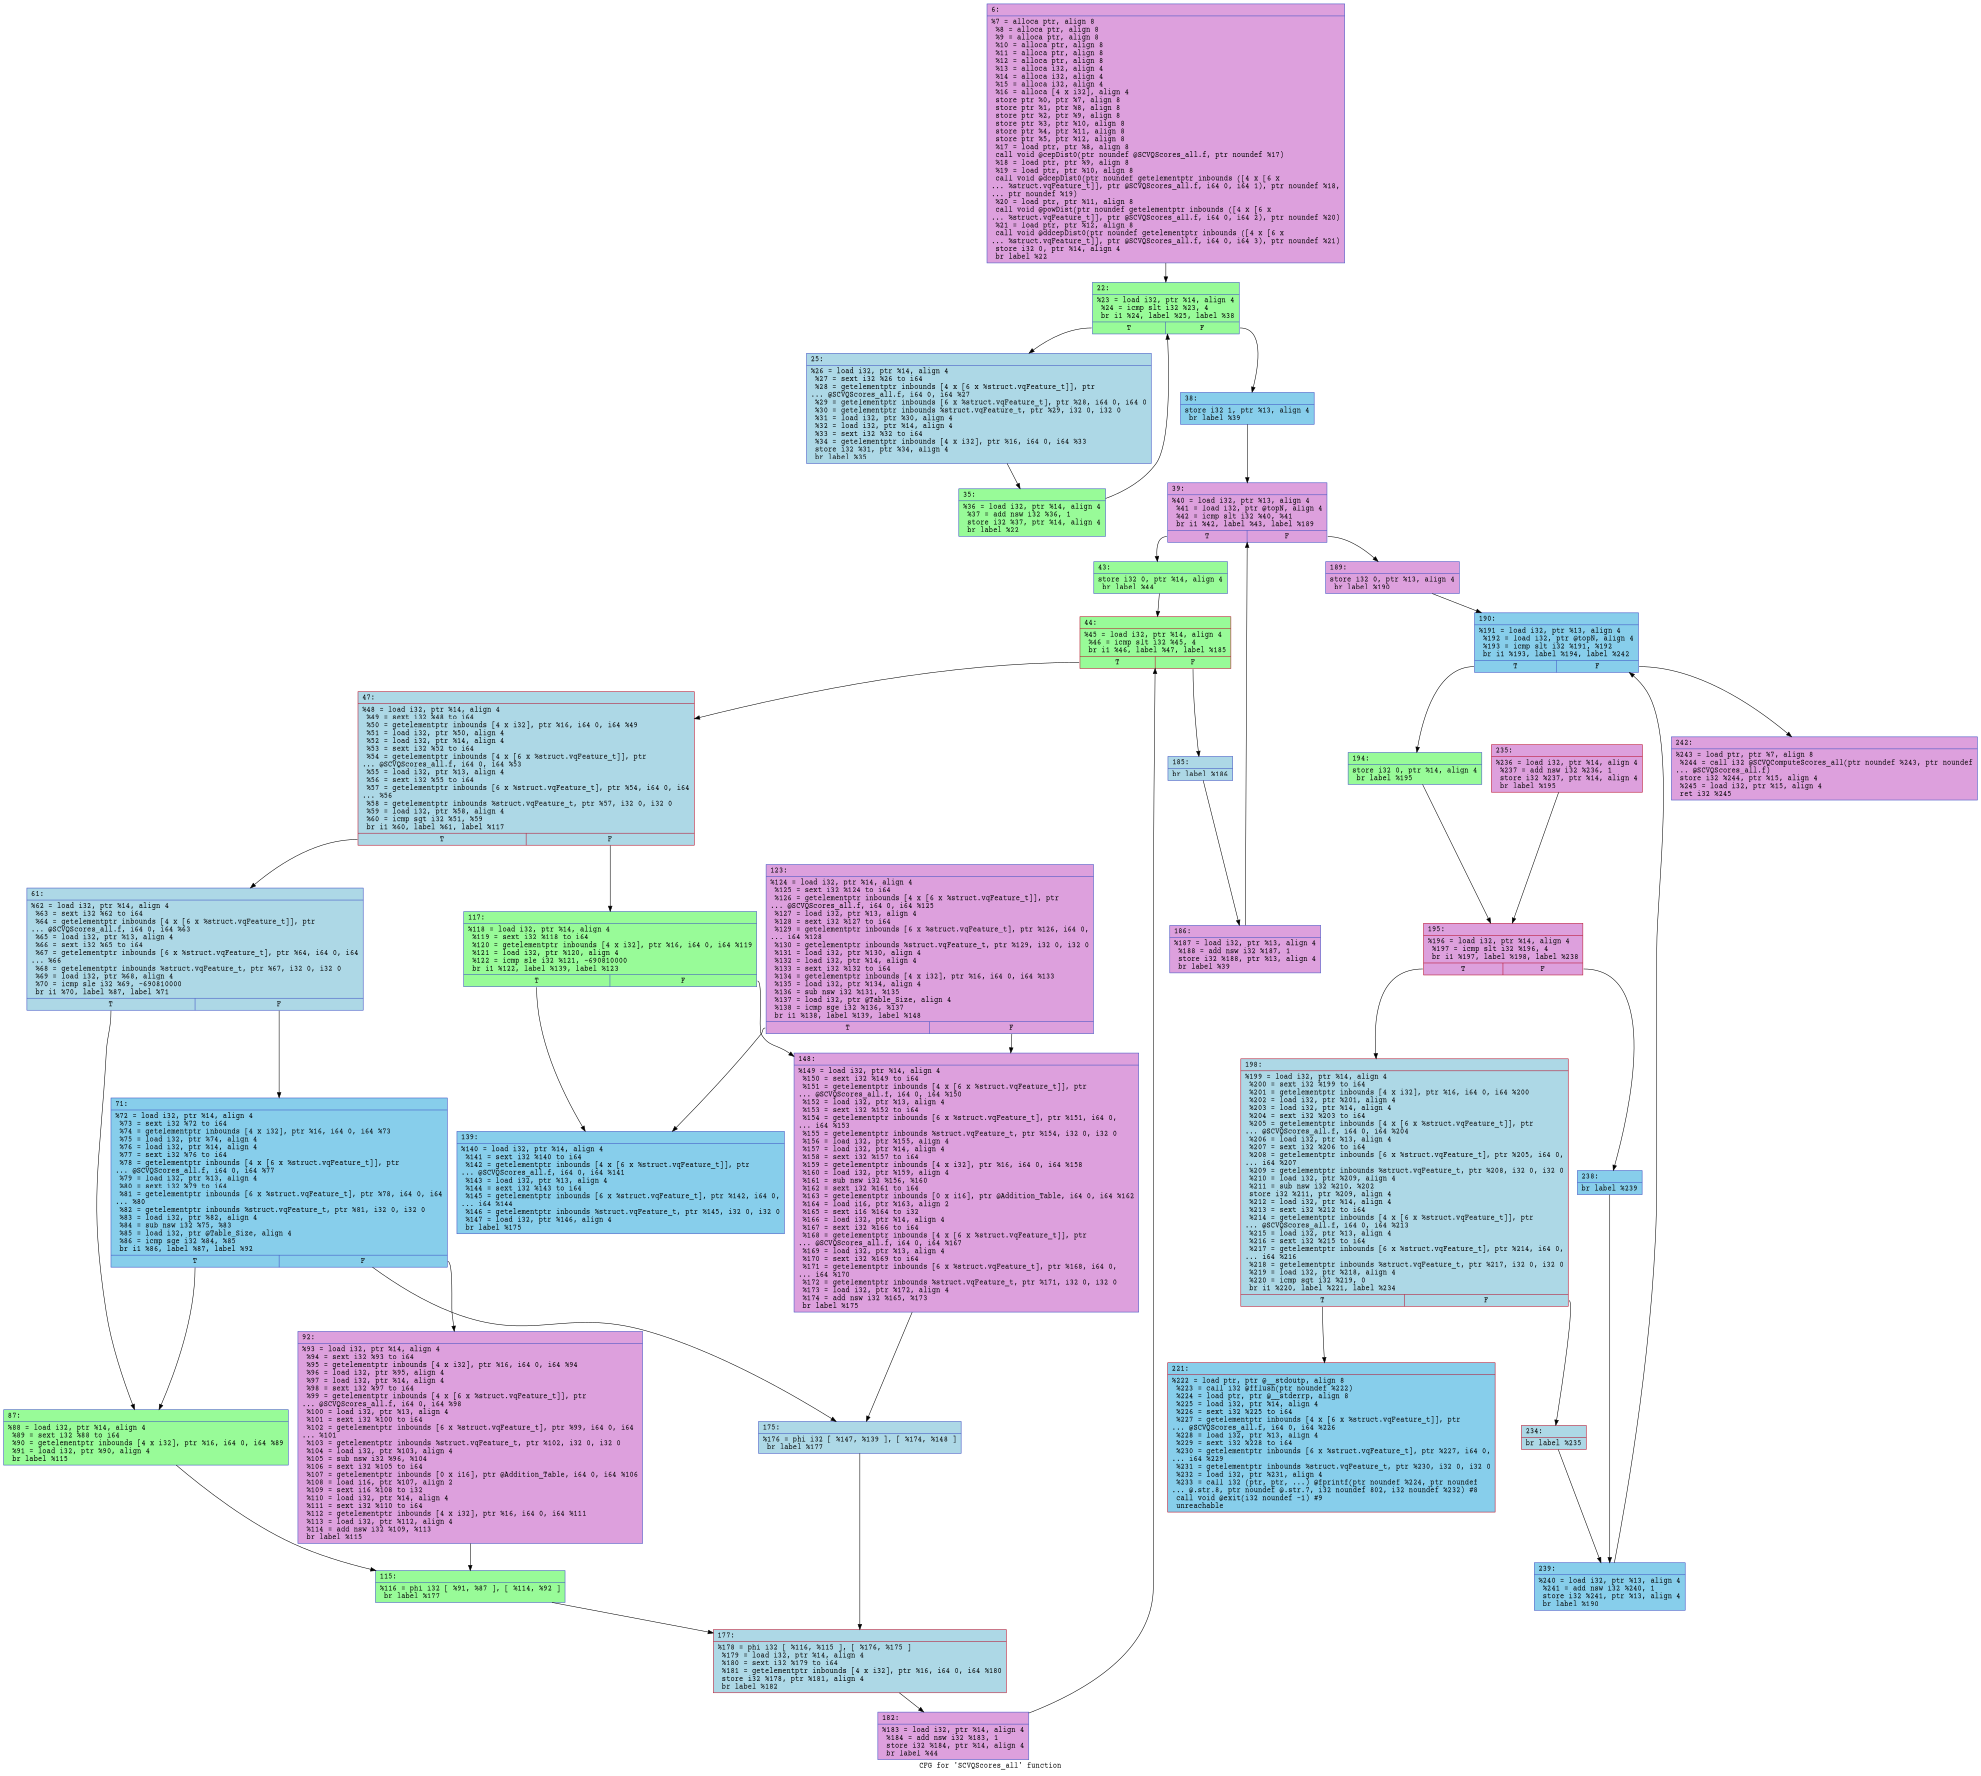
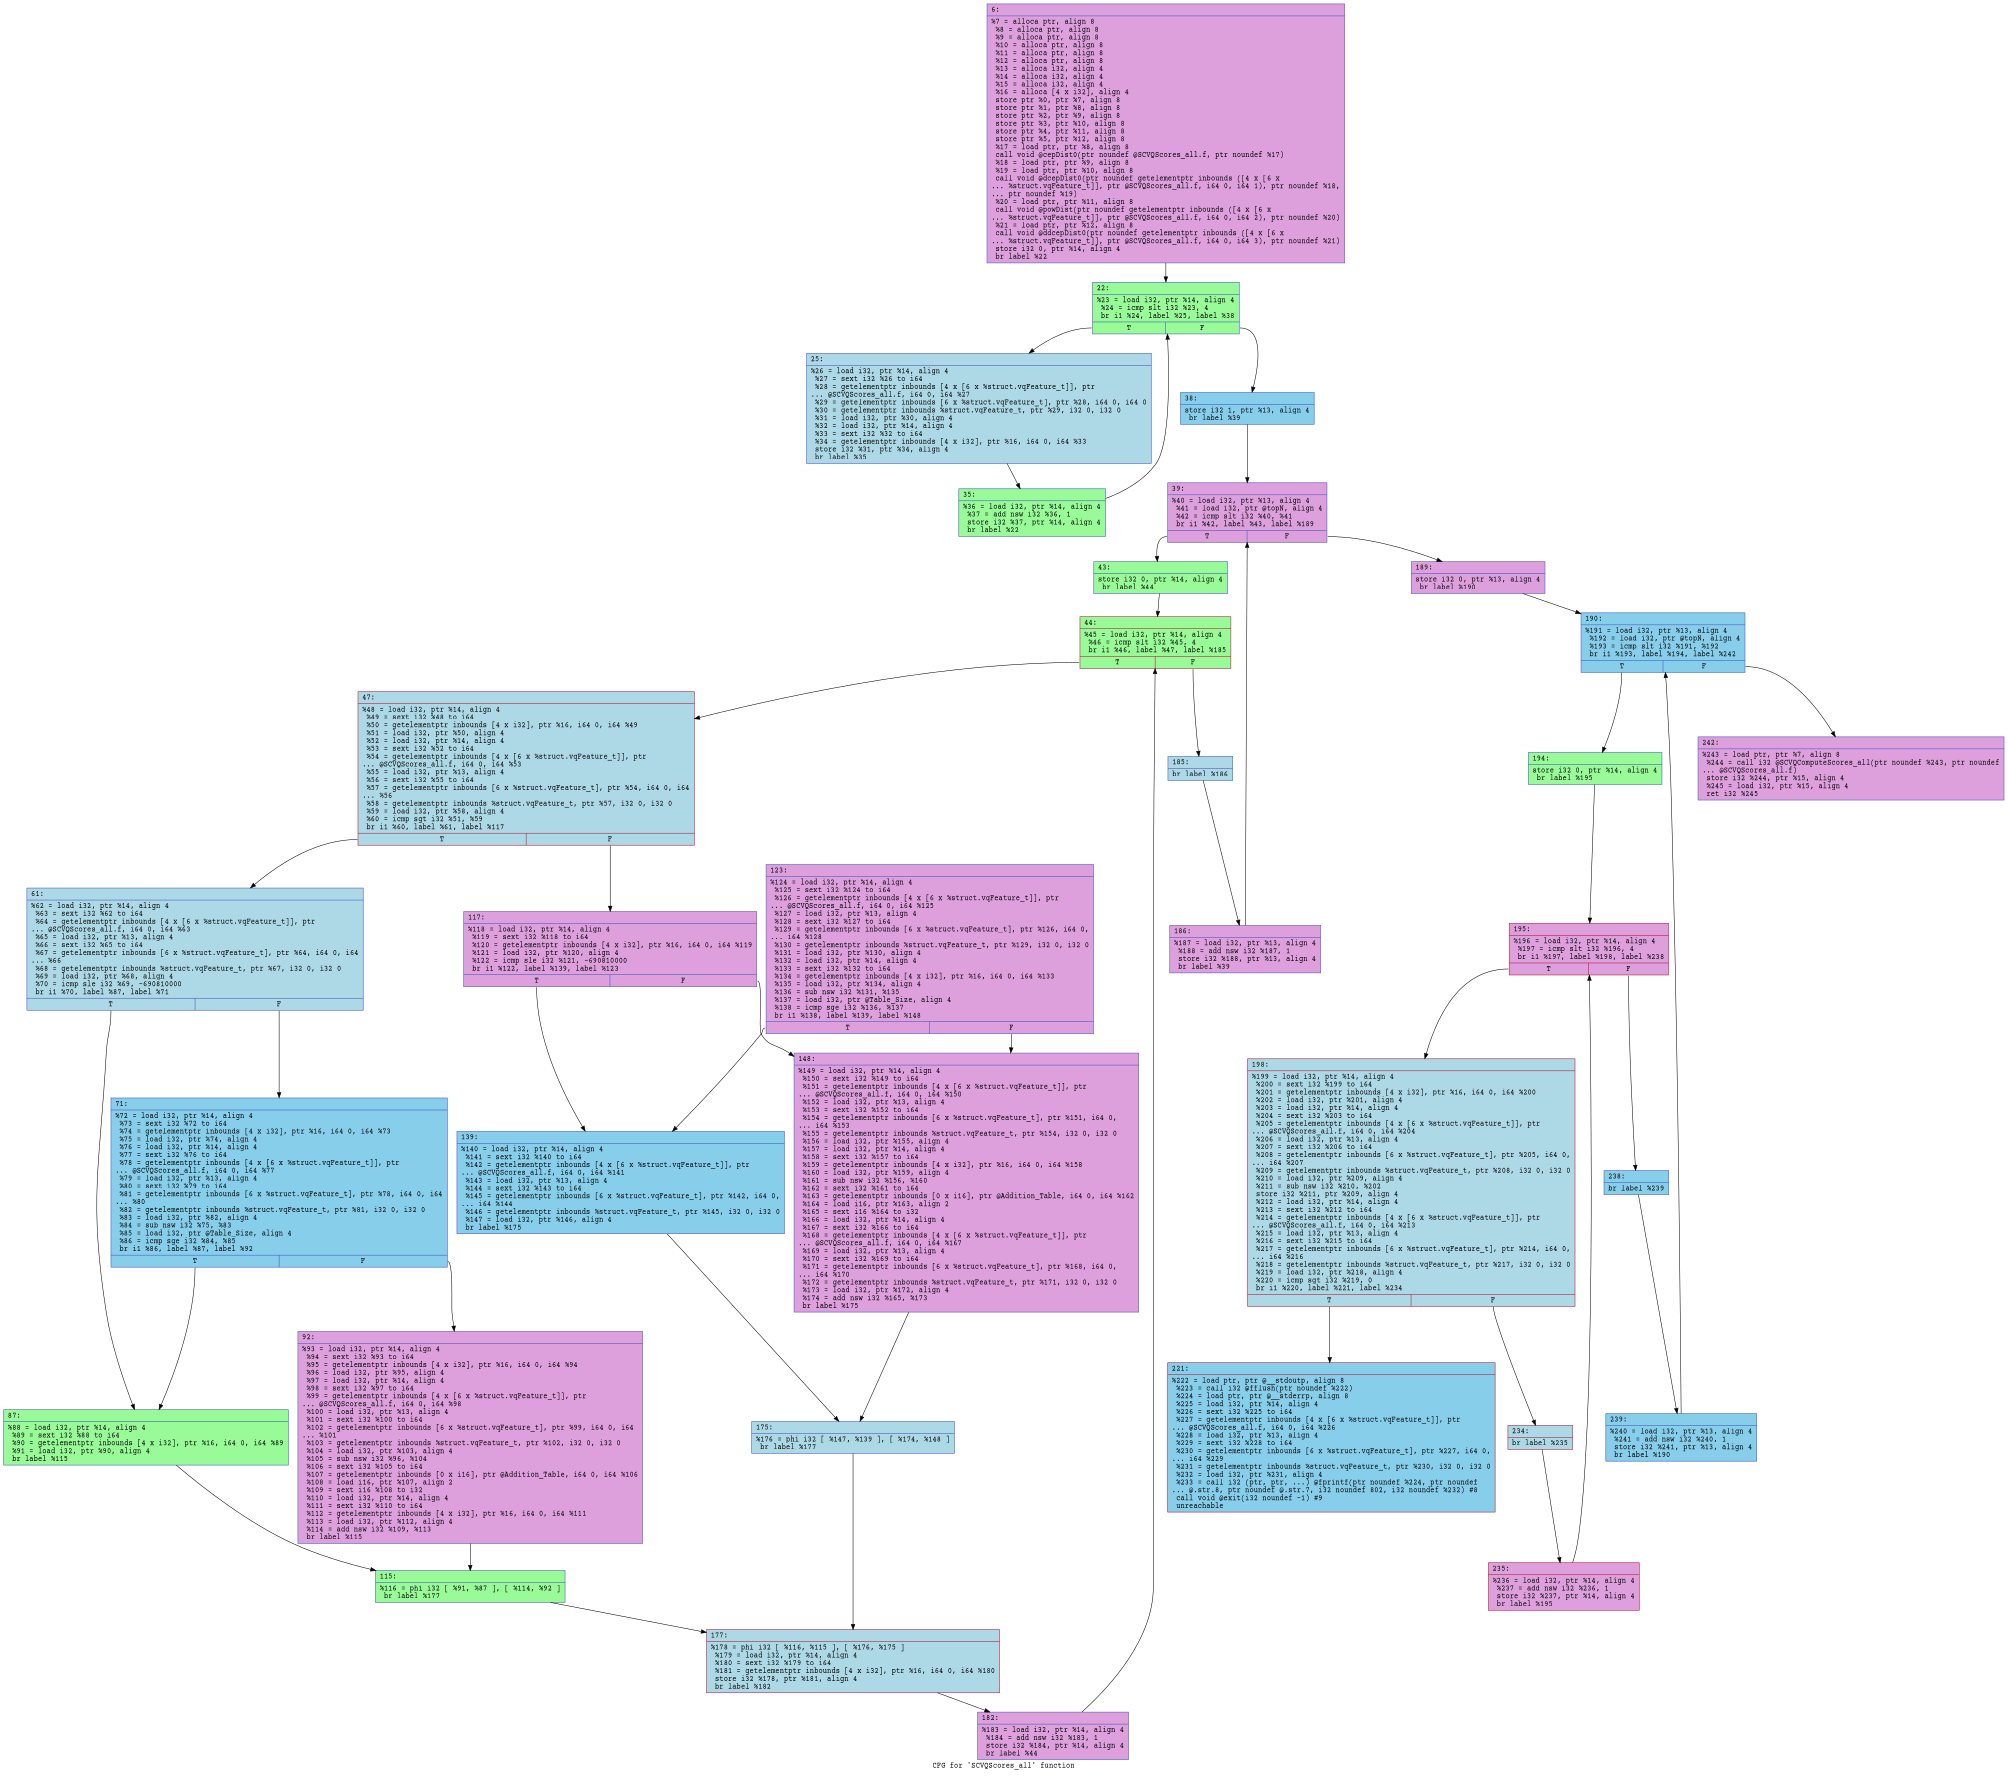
(610, 949) -> (610, 949)
(606, 1324) -> (751, 1326)
(1579, 1504) -> (1551, 1504)
